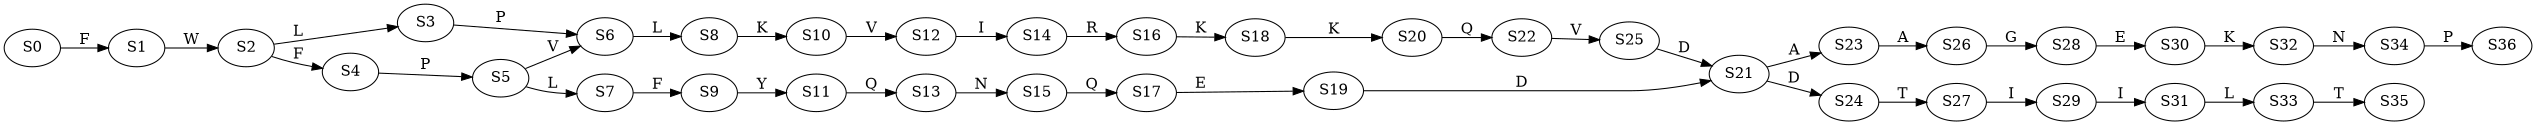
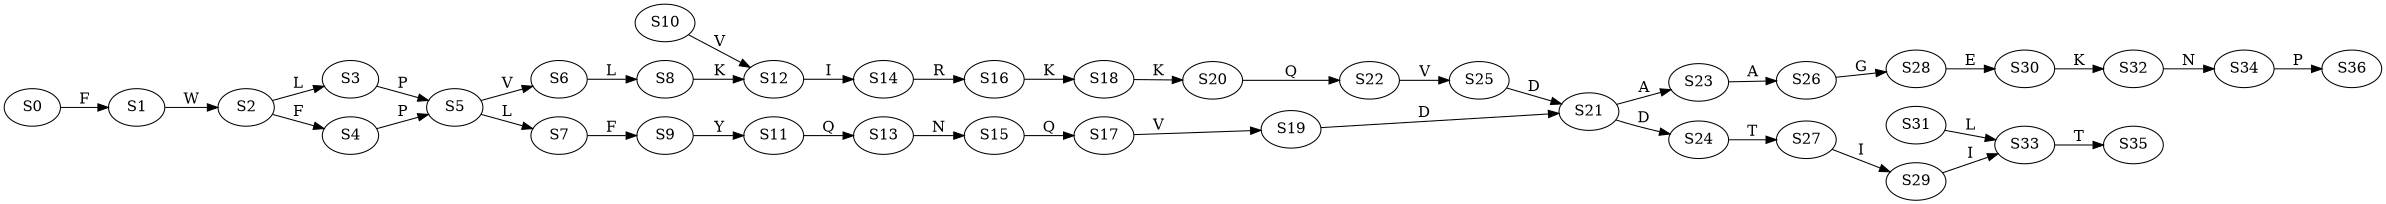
(510, 29) -> (398, 92)
(757, 37) -> (713, 79)
(1201, 84) -> (1158, 126)
(2115, 102) -> (1965, 165)
